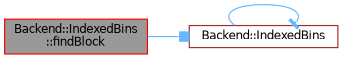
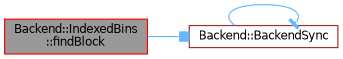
(264, 37) -> (264, 37)
